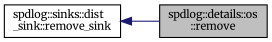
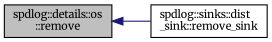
(146, 21) -> (137, 21)
